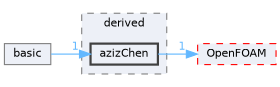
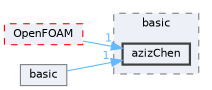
(124, 24) -> (156, 24)
(173, 54) -> (97, 44)
